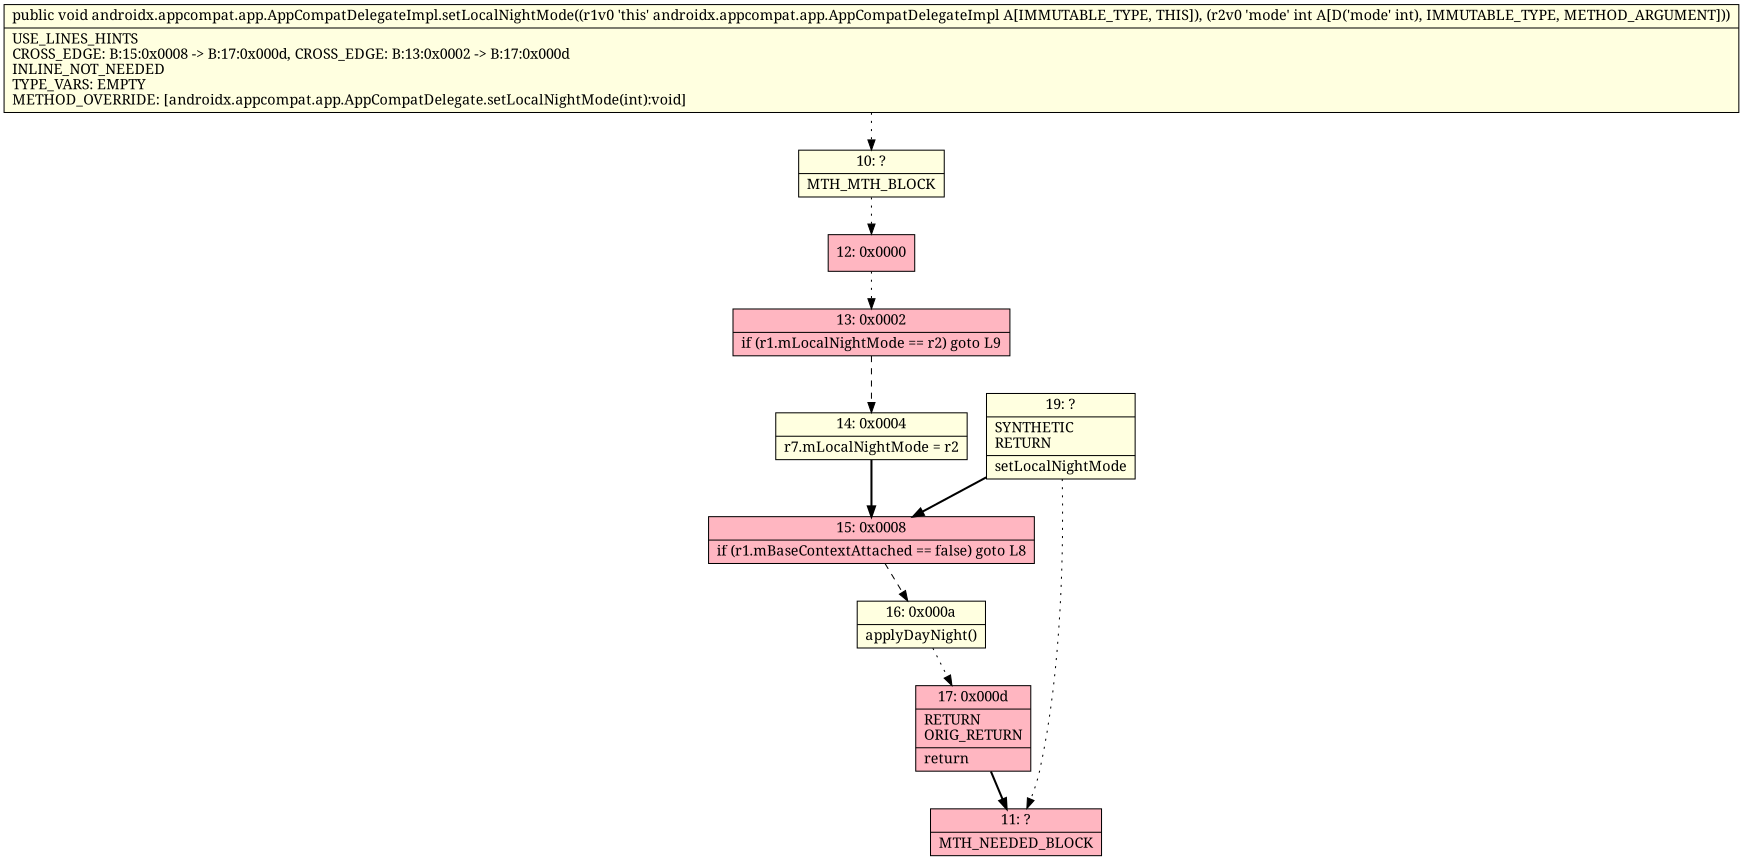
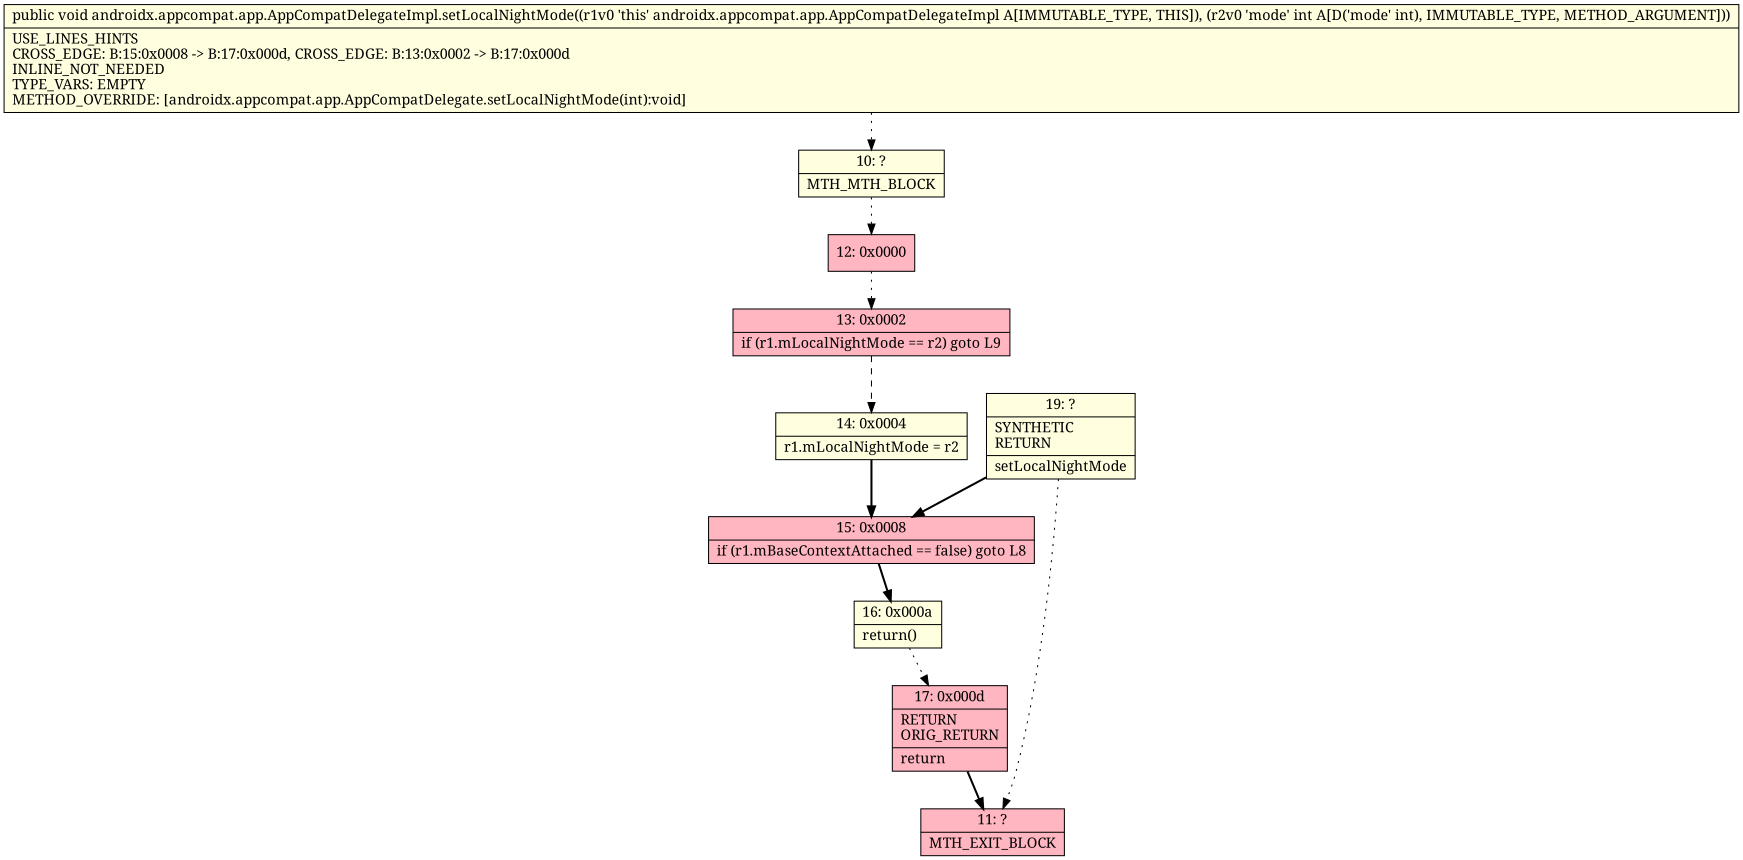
(871, 447) -> (871, 447)
(894, 578) -> (883, 577)
(921, 636) -> (890, 636)
(1016, 843) -> (993, 843)
